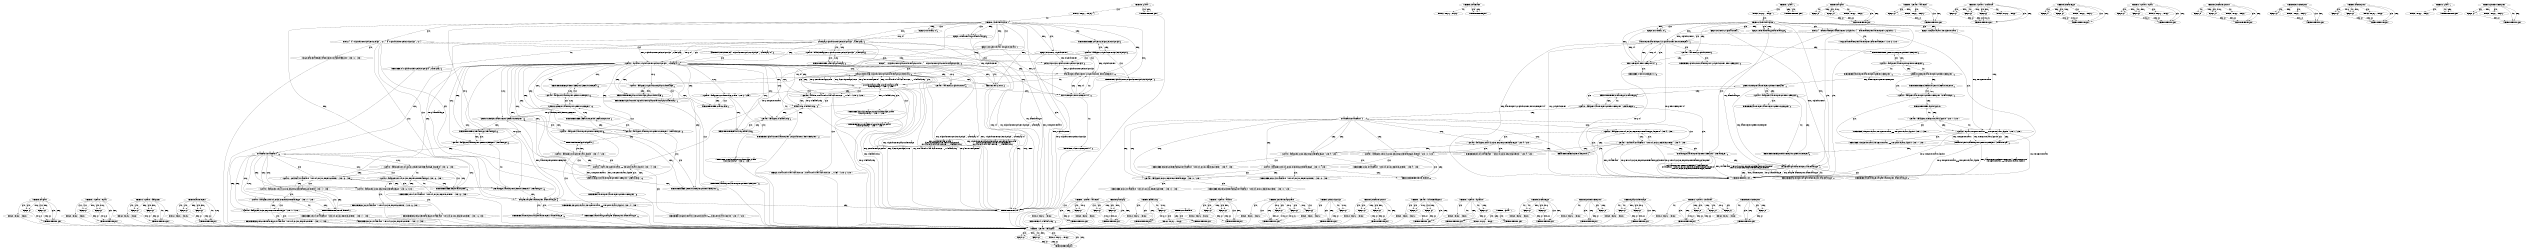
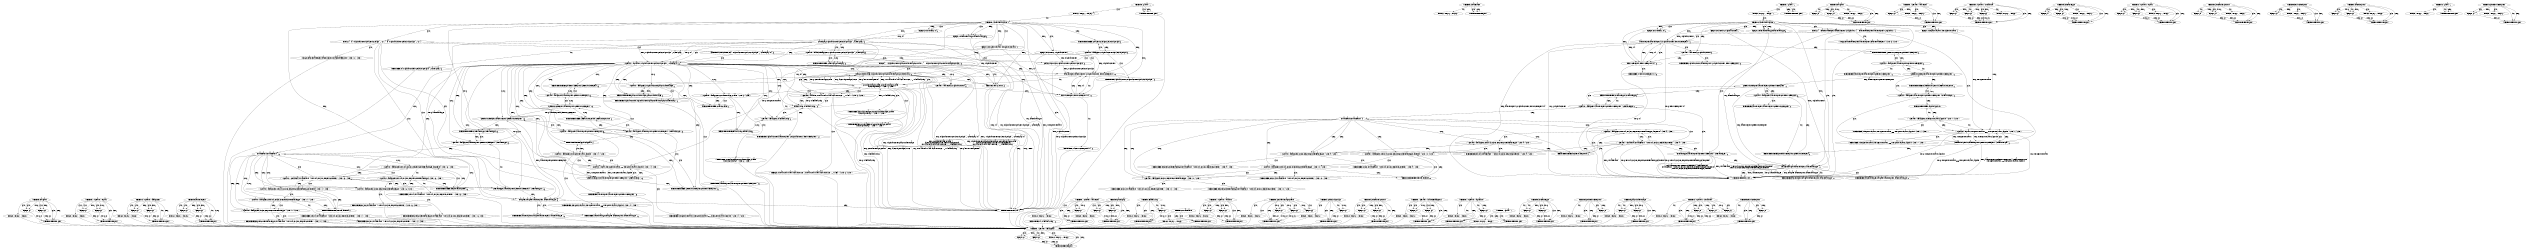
(785, 113) -> (785, 113)
(750, 122) -> none
(758, 125) -> (758, 125)
